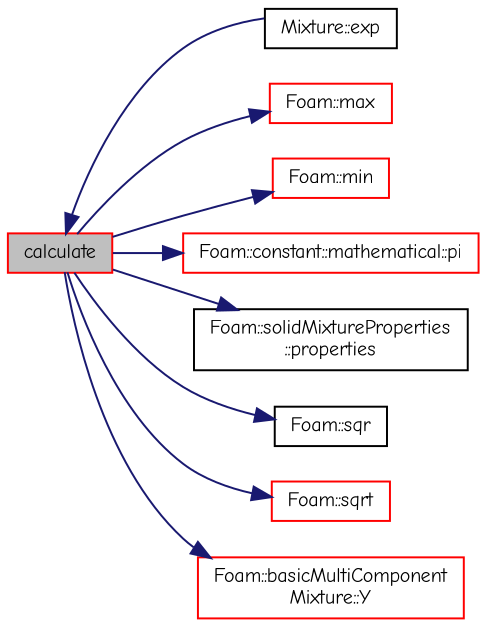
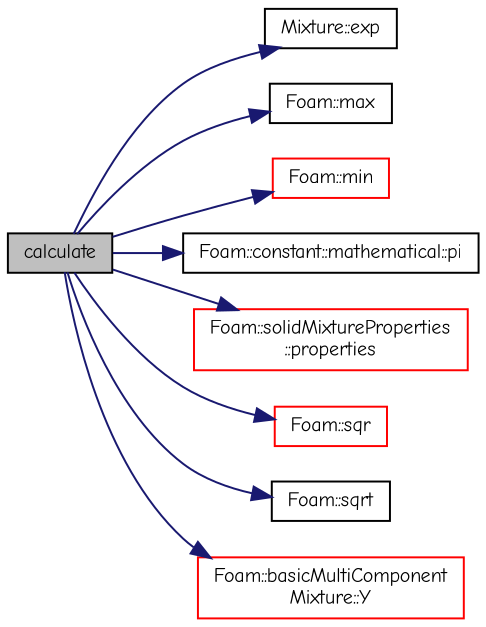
(141, 88) -> (145, 119)
(331, 103) -> (331, 103)
(60, 253) -> (60, 253)
(331, 253) -> (331, 253)
(331, 340) -> (331, 340)
(331, 426) -> (331, 426)
(331, 501) -> (331, 501)
